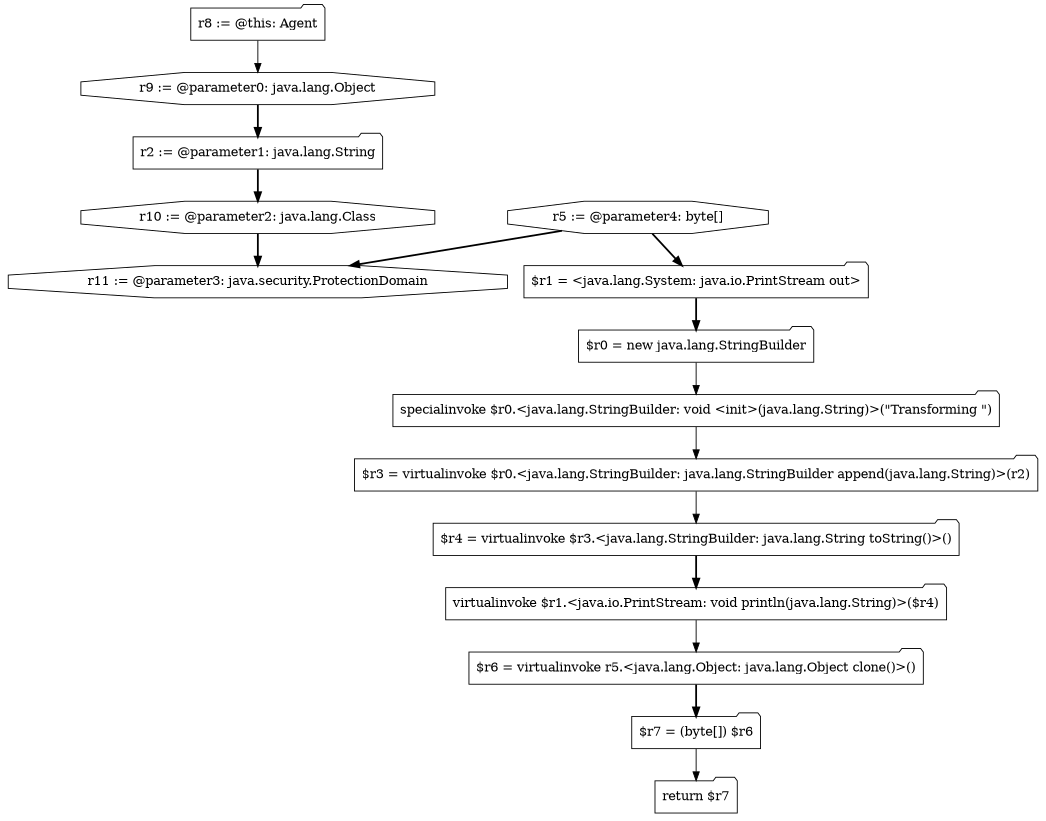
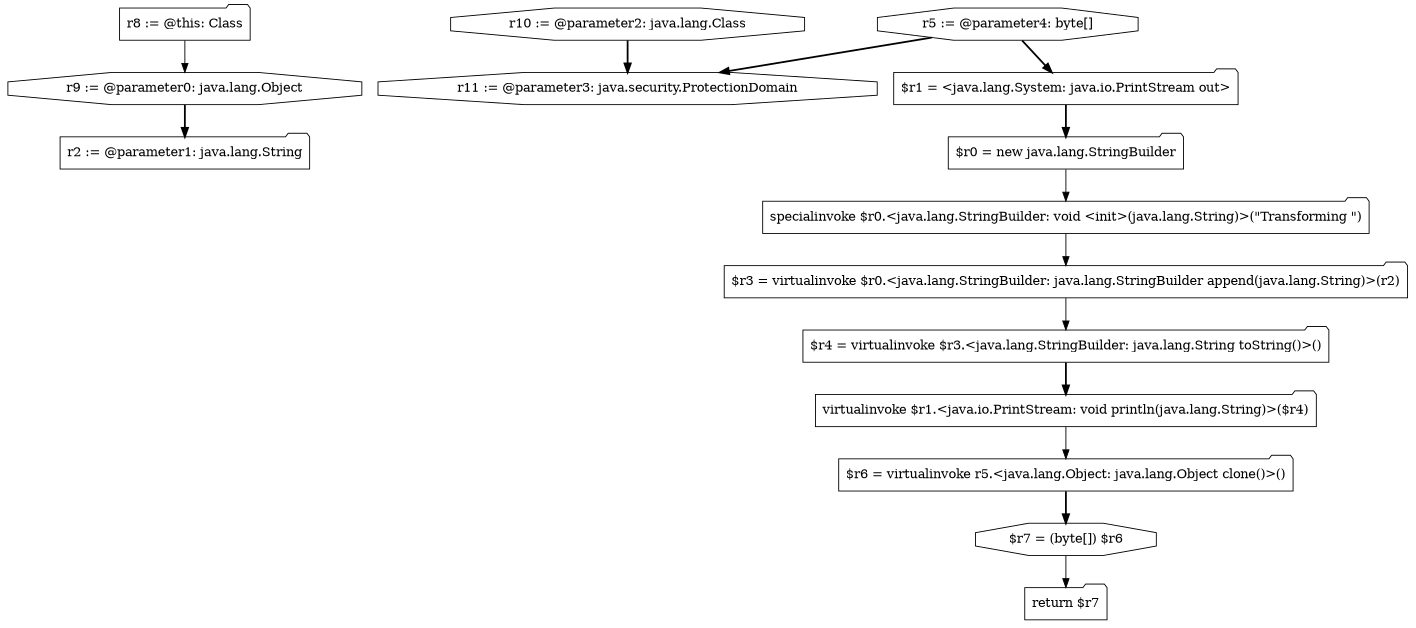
(258, 24) -> (185, 24)
(258, 181) -> none
(696, 733) -> (1066, 539)
